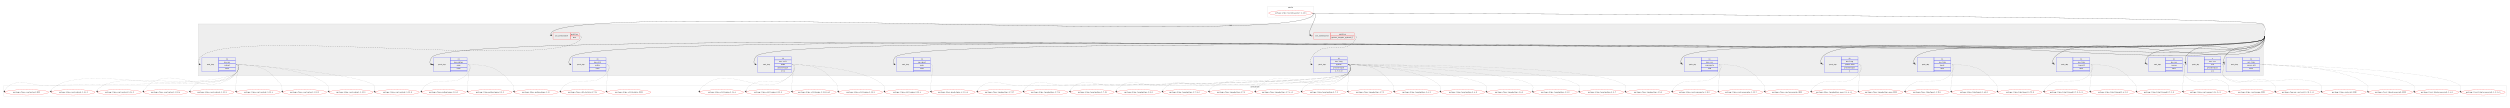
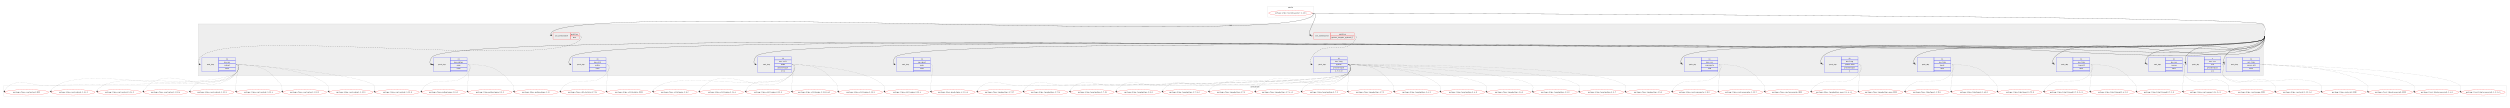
none -> (675, 92)
(2298, 92) -> (2298, 92)
